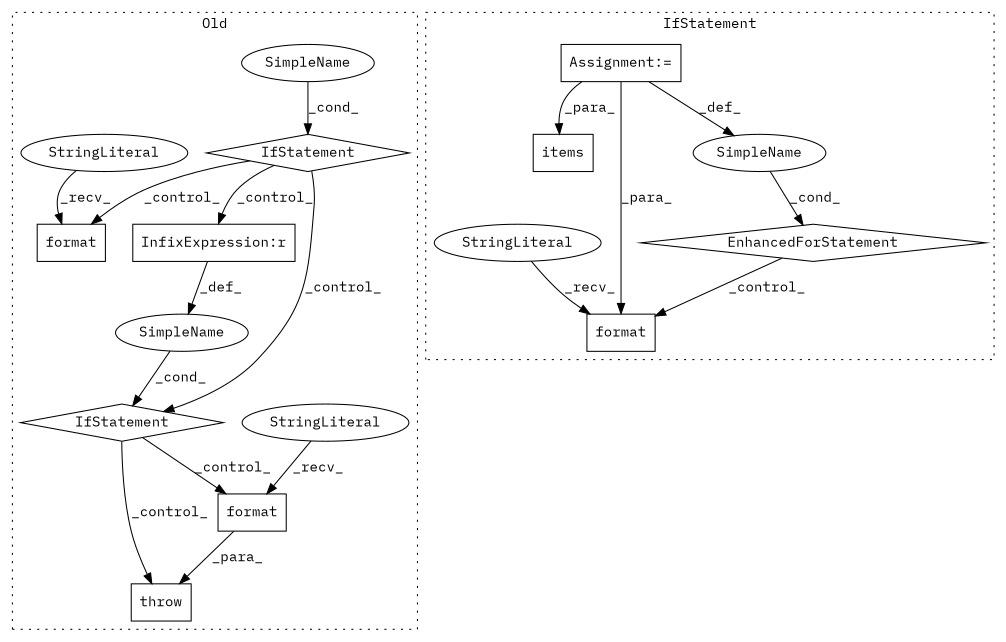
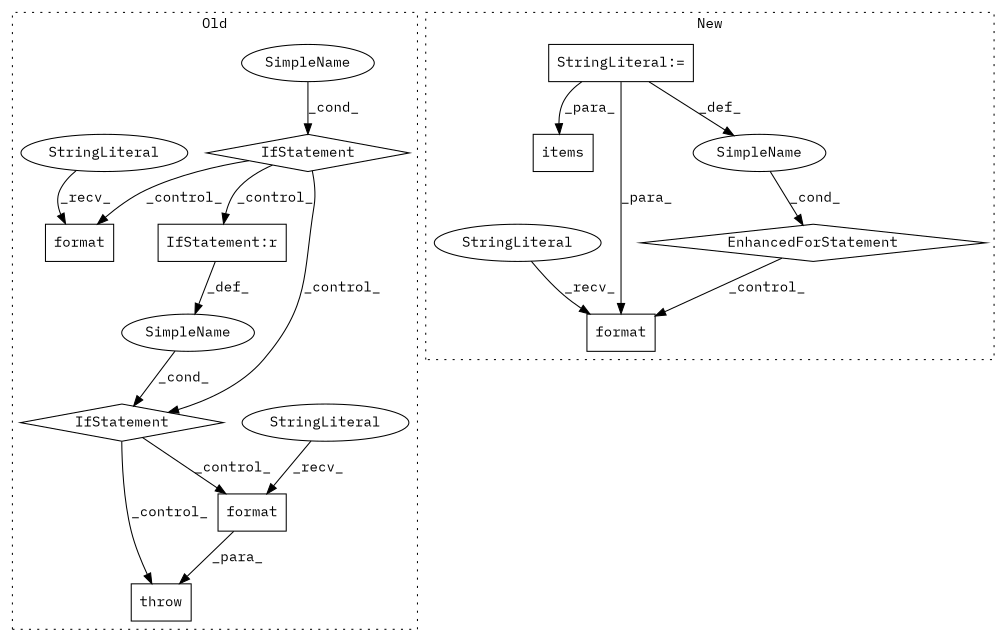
(710, 24) -> (710, 24)
(621, 63) -> (621, 63)
(214, 243) -> (222, 243)
